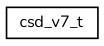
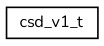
(52, 23) -> (52, 23)
